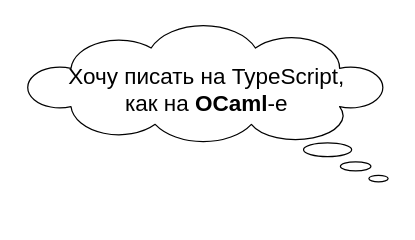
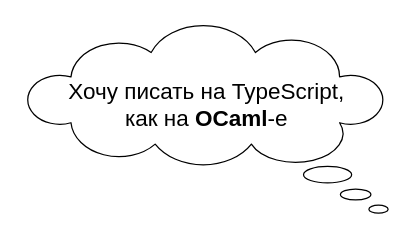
(207, 104) -> (207, 119)
